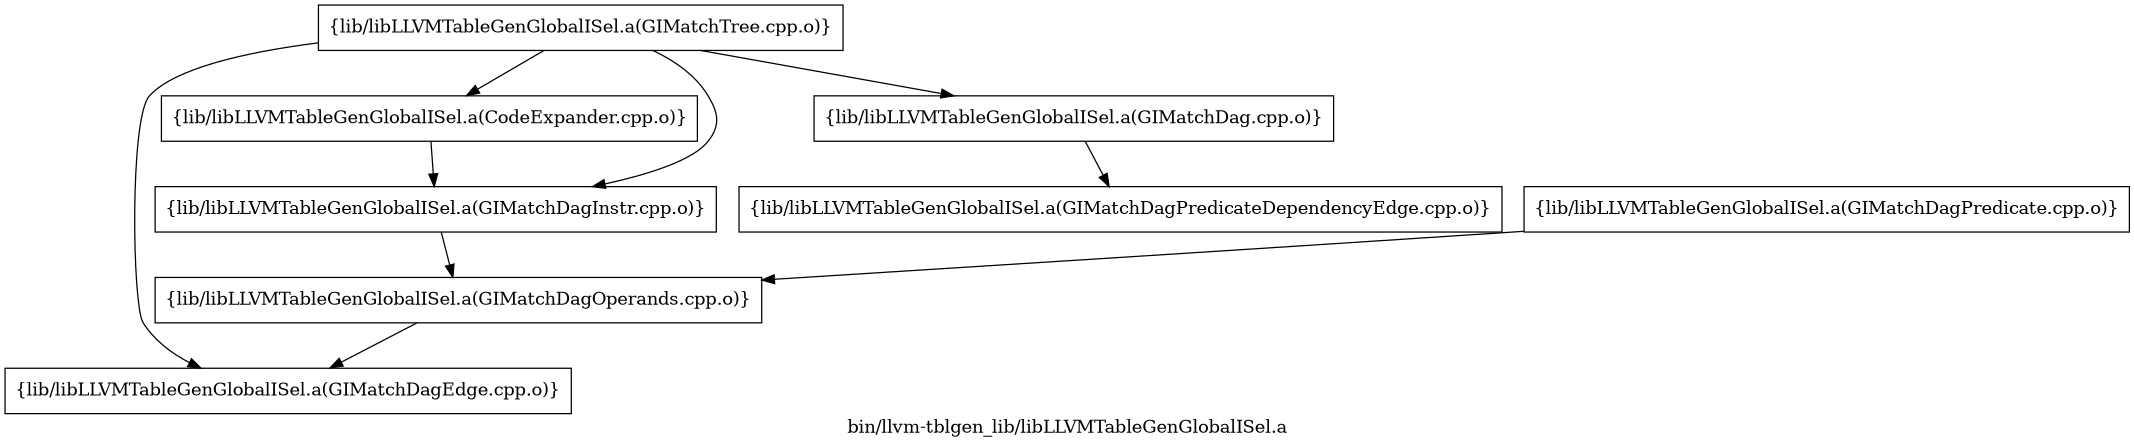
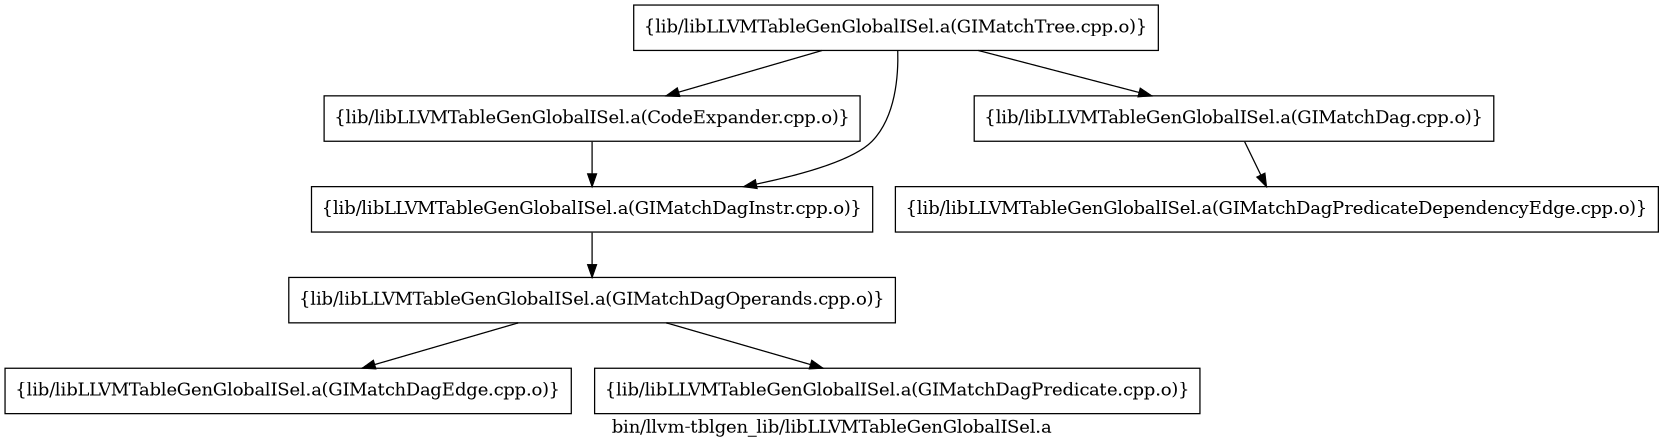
(138, 150) -> none
(1149, 256) -> (738, 344)
